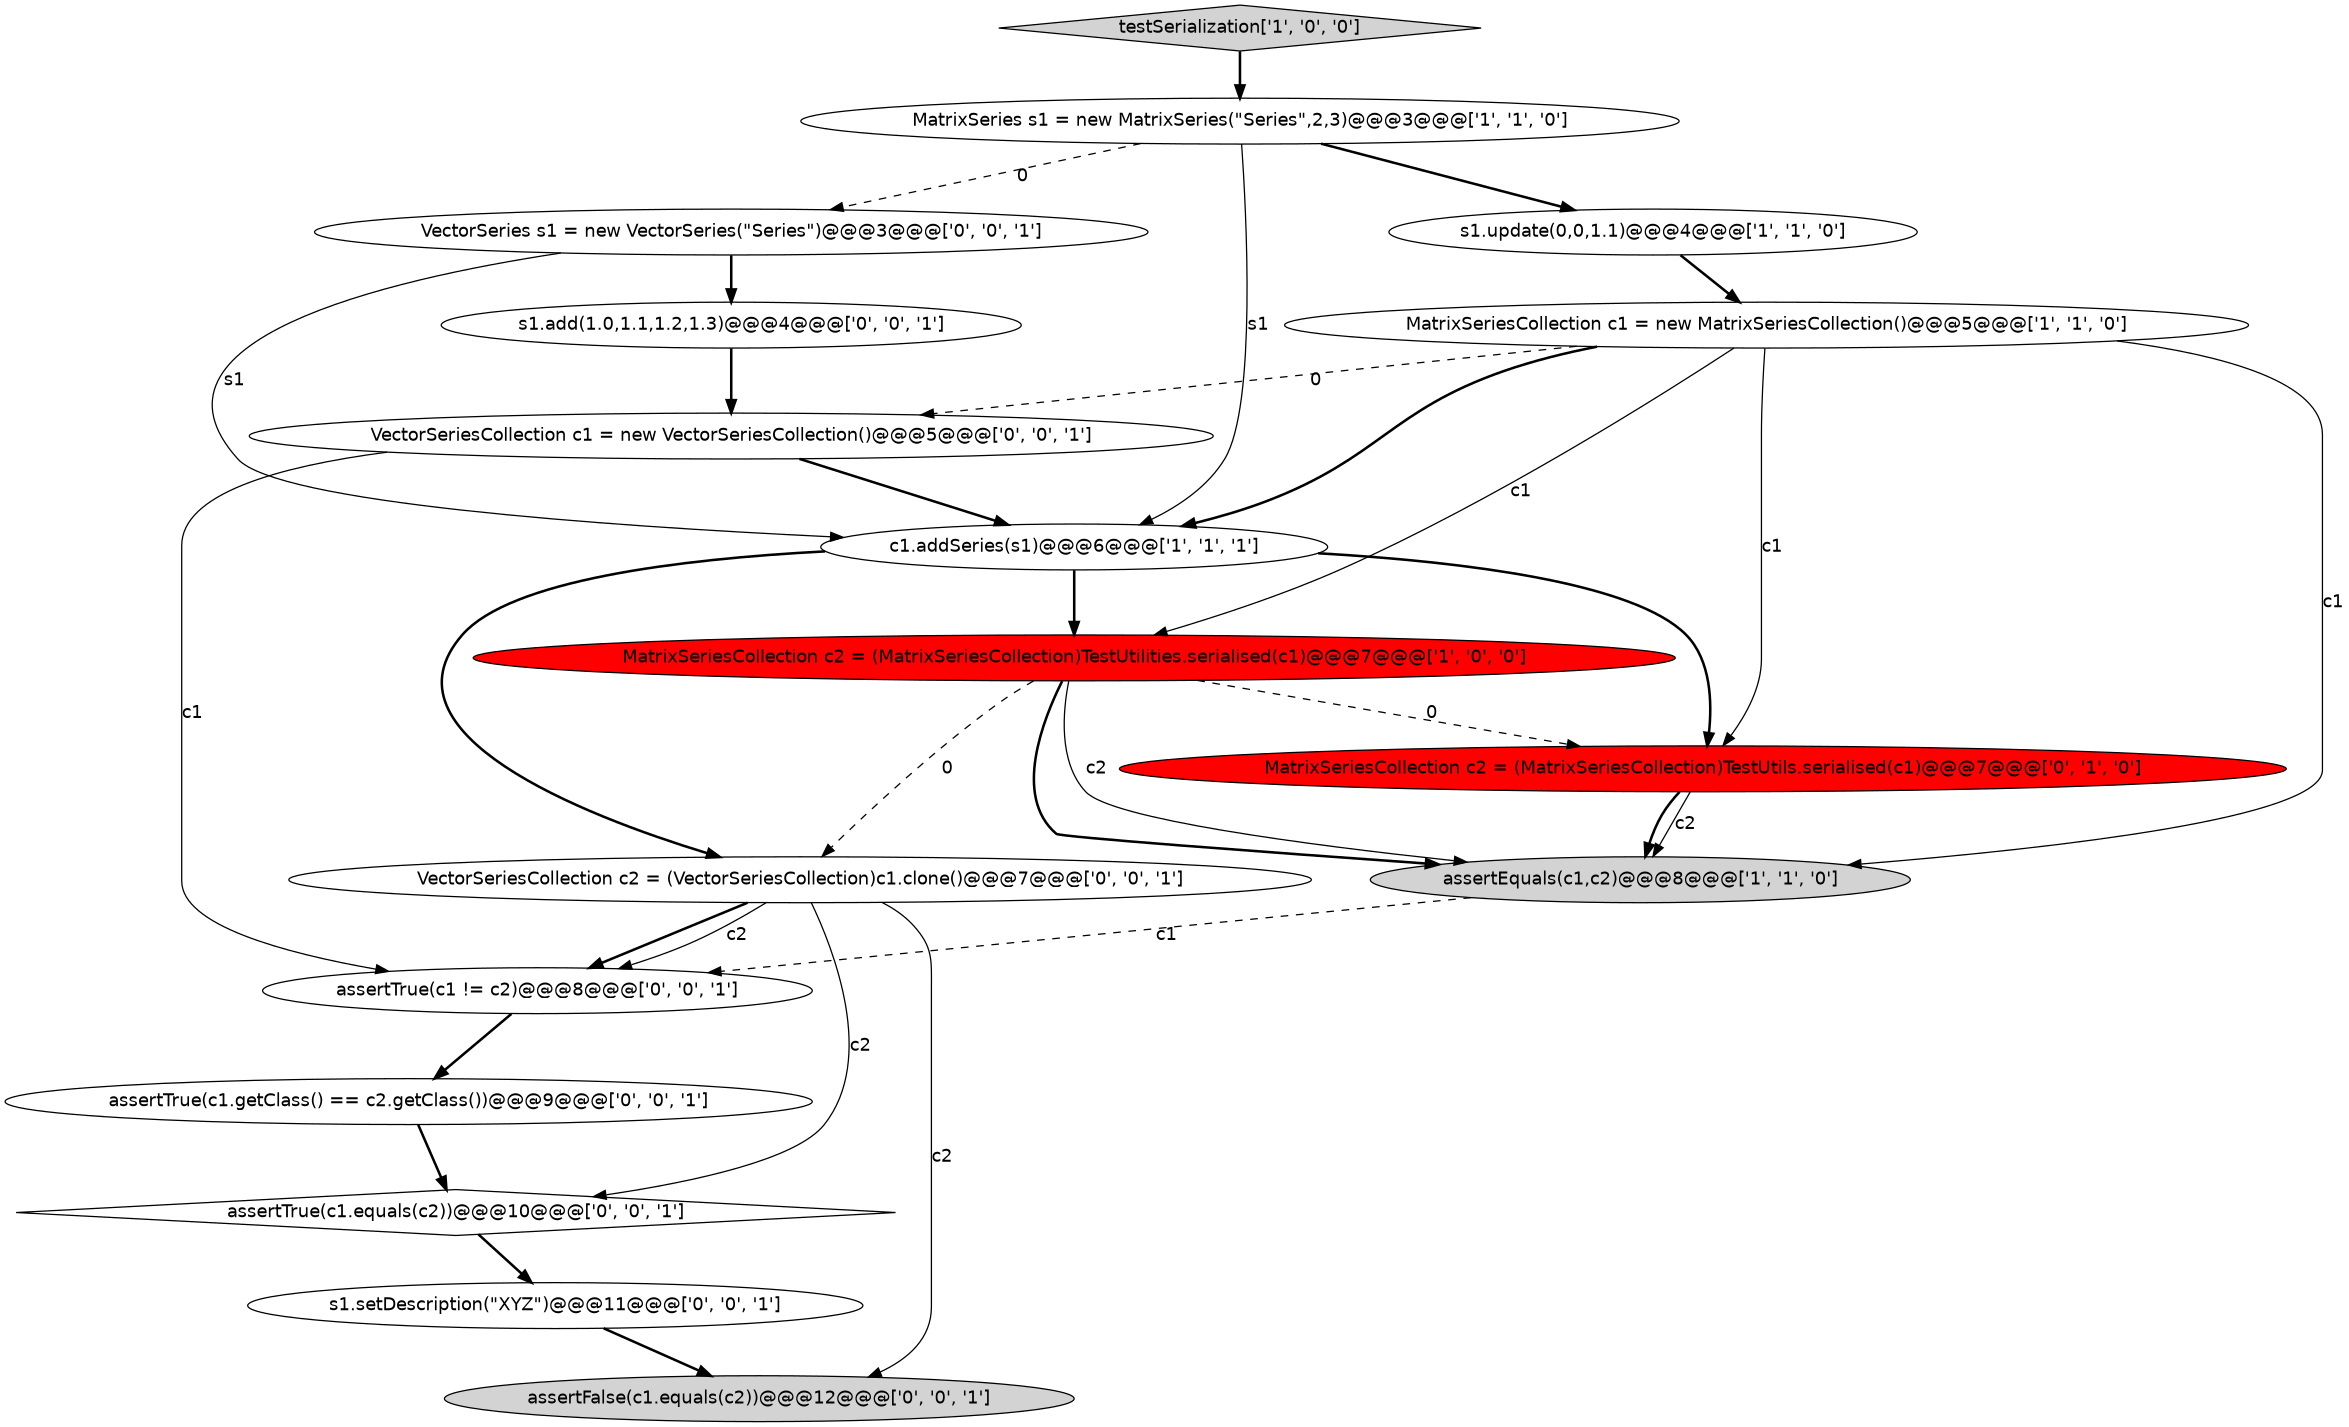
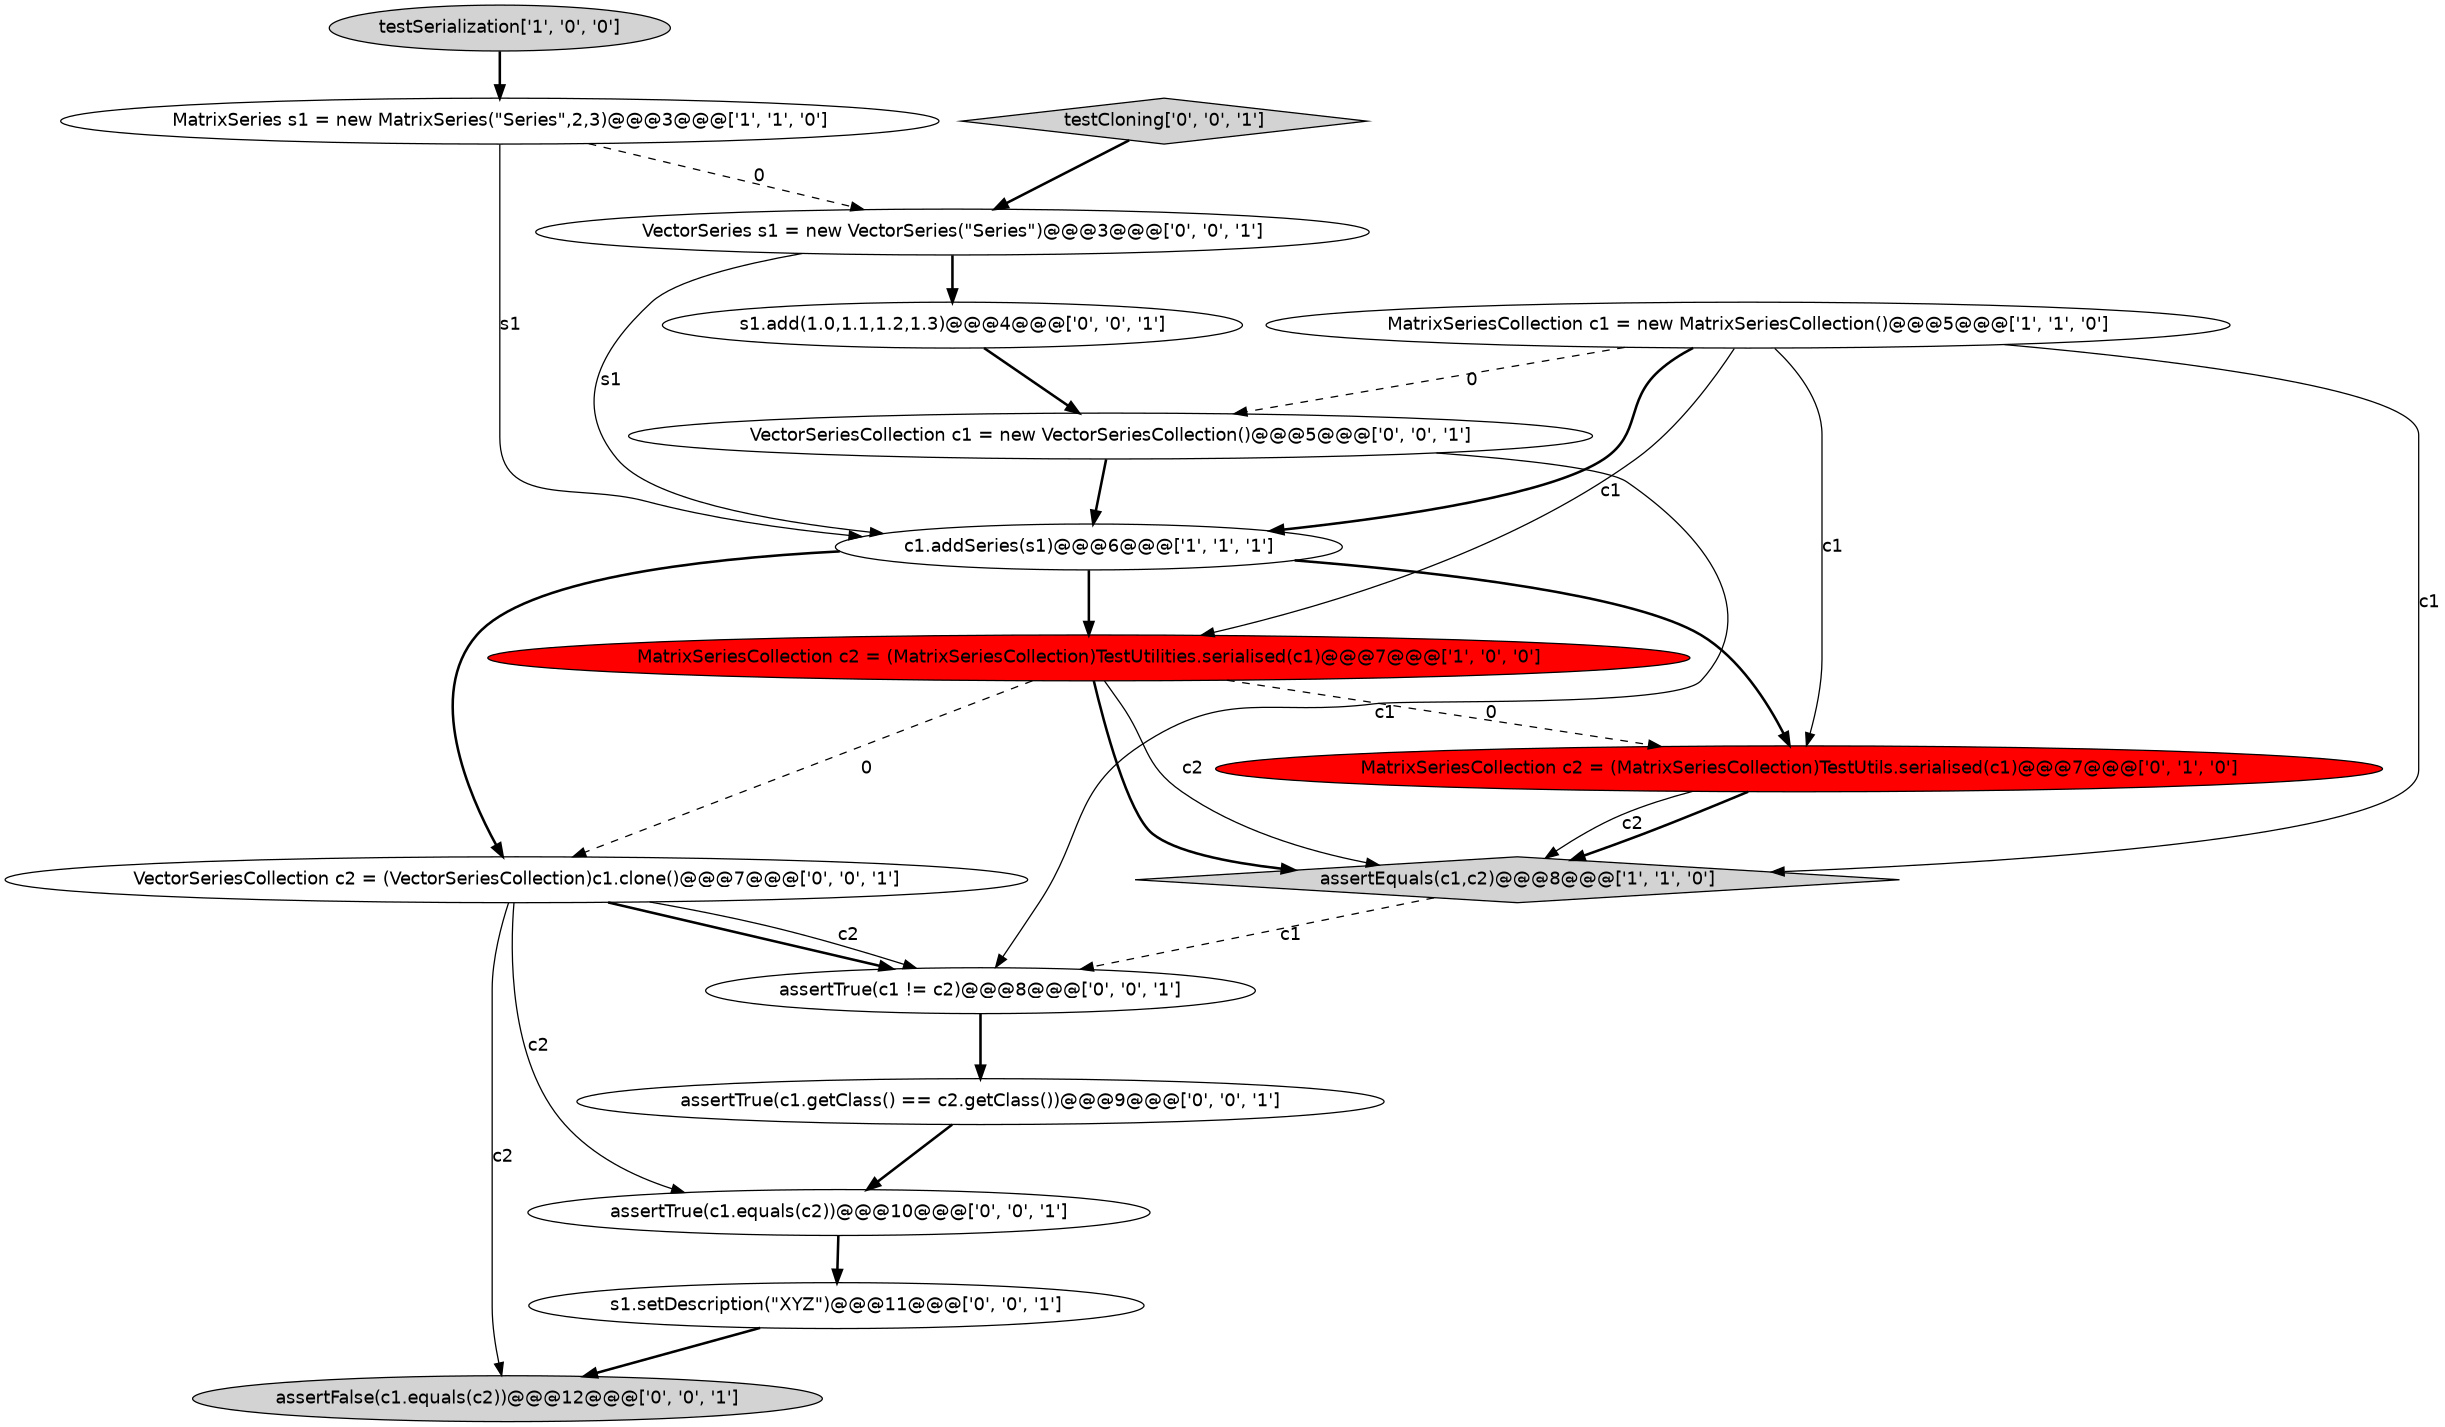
(1240, 28) -> (500, 28)
none -> (1164, 121)
(1653, 232) -> none
(1640, 880) -> (1517, 880)
(456, 1213) -> (839, 1213)
